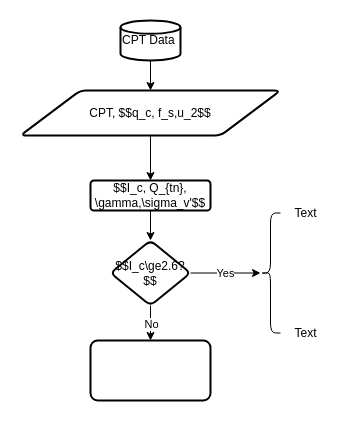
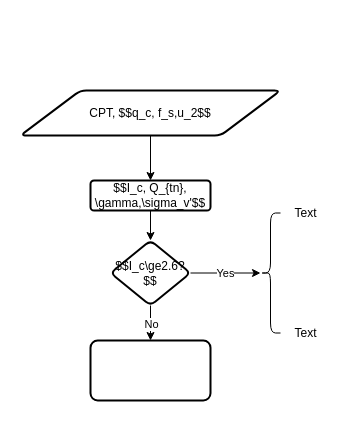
(151, 41) -> none
(151, 80) -> none
